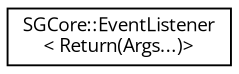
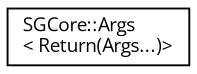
(119, 37) -> (98, 37)
